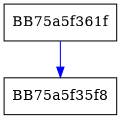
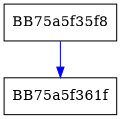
(60, 54) -> (60, 54)
